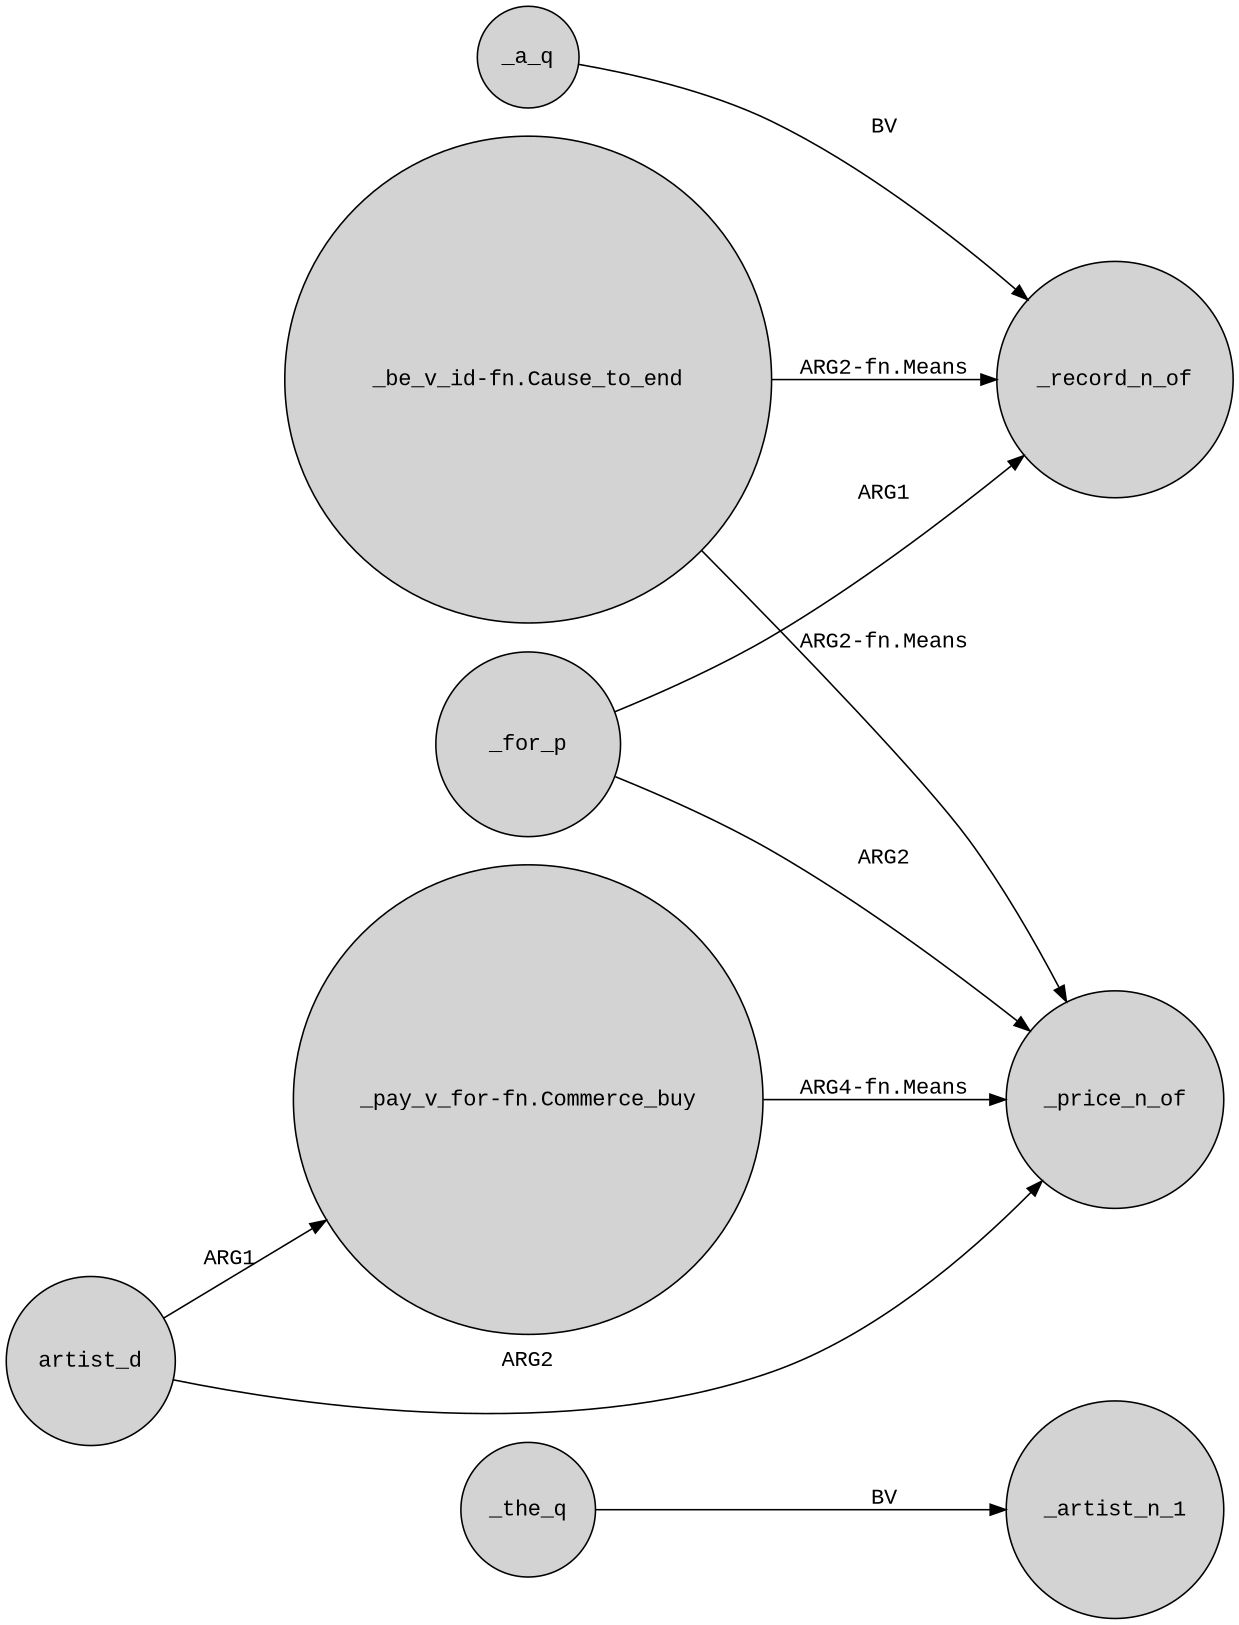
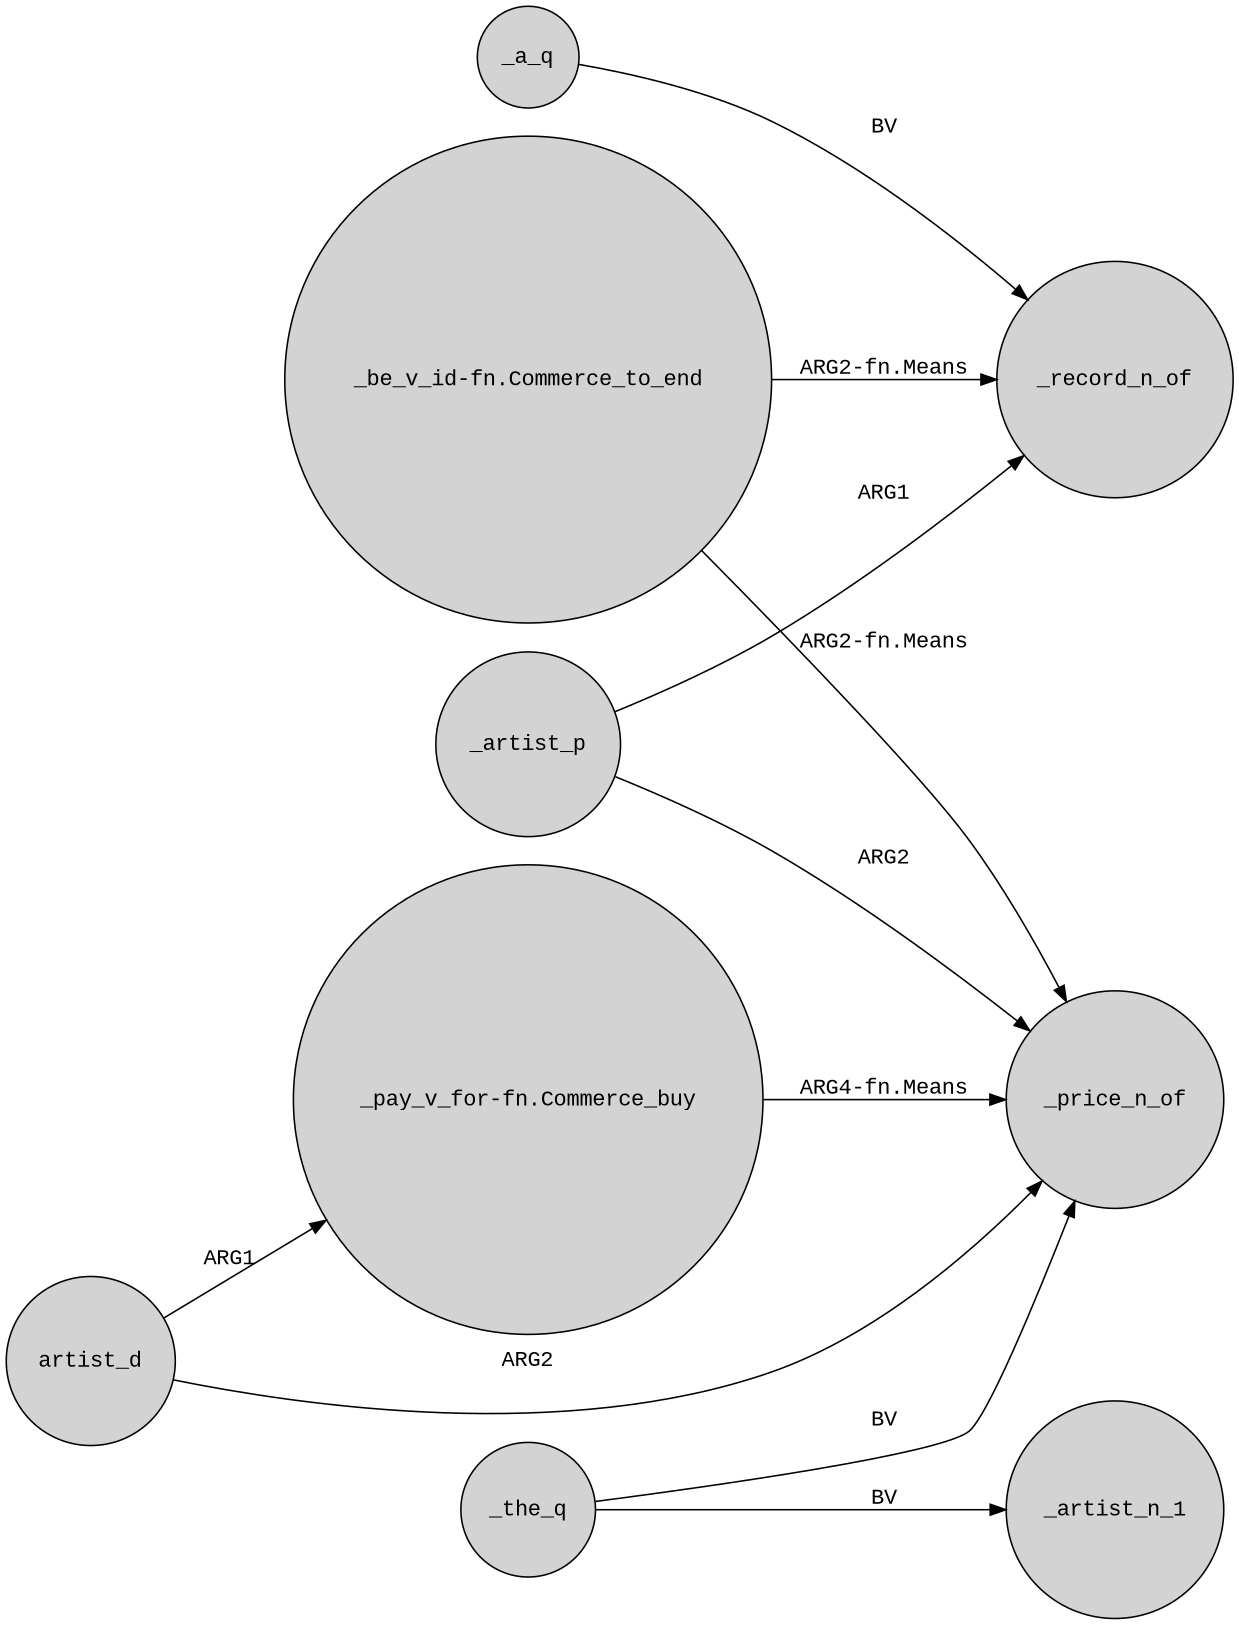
(528, 380) -> (528, 380)
(528, 744) -> (528, 744)
none -> (901, 1453)
